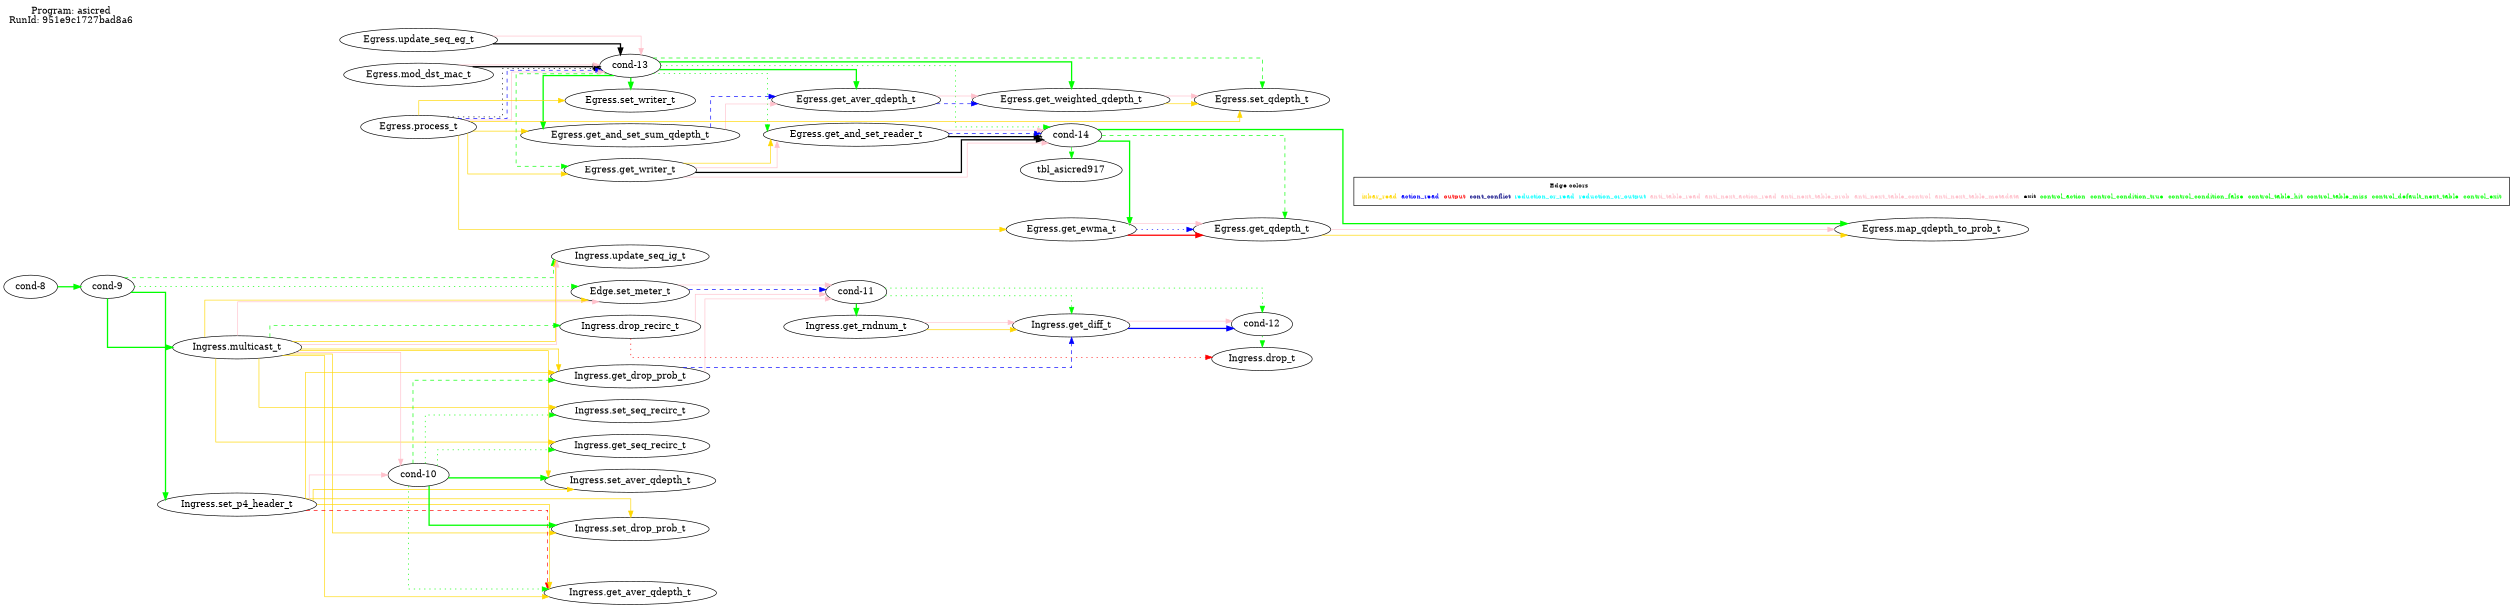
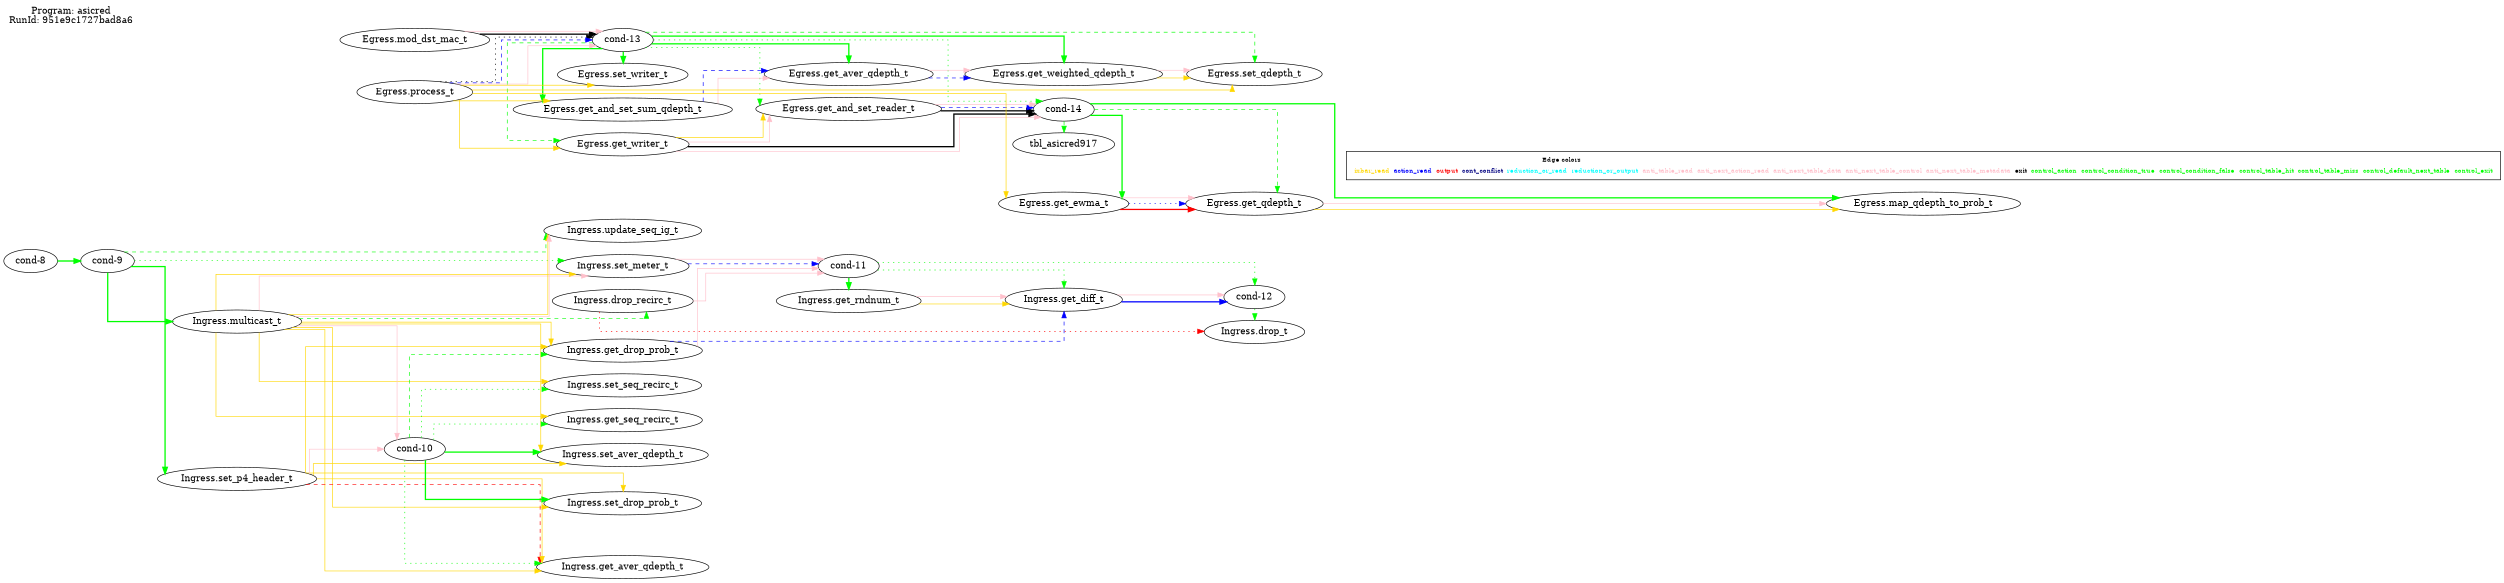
(419, 40) -> none
(1816, 197) -> (1807, 171)
(630, 292) -> (623, 266)
